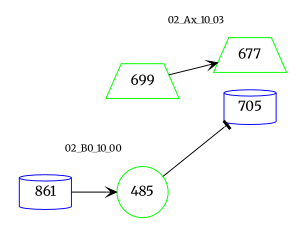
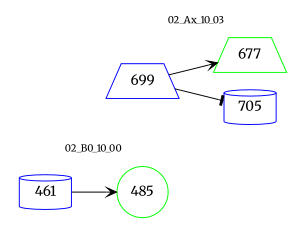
(143, 81) -> (143, 81)
(194, 152) -> (197, 94)
(45, 192) -> (45, 192)
